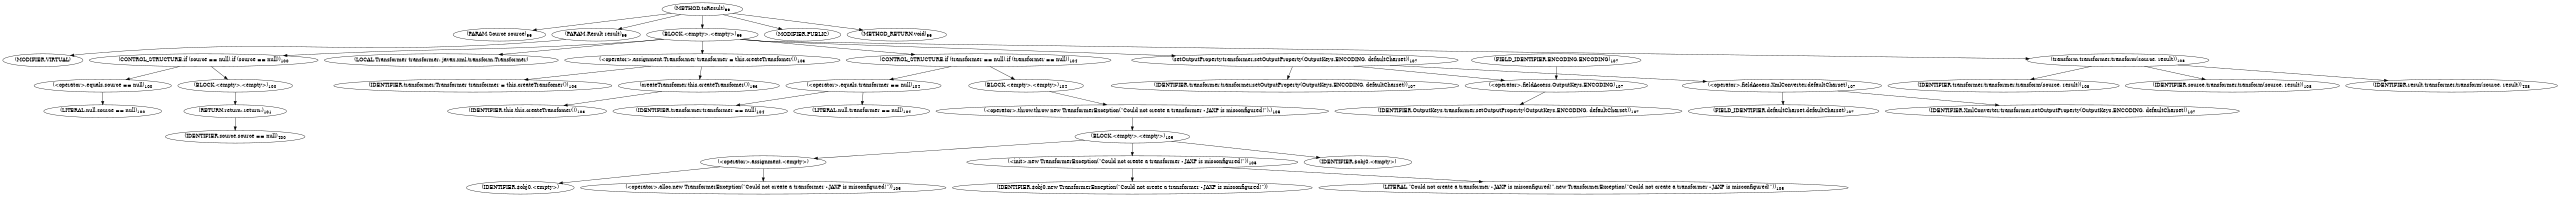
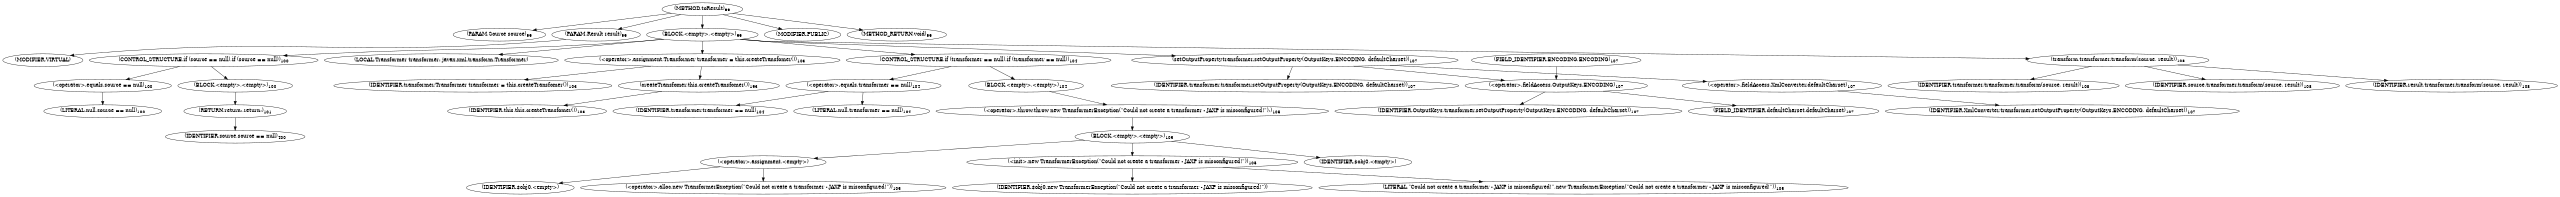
(2526, 85) -> (2526, 85)
(1783, 97) -> (1668, 98)
